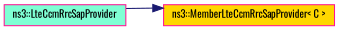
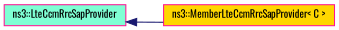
(139, 8) -> (150, 22)
